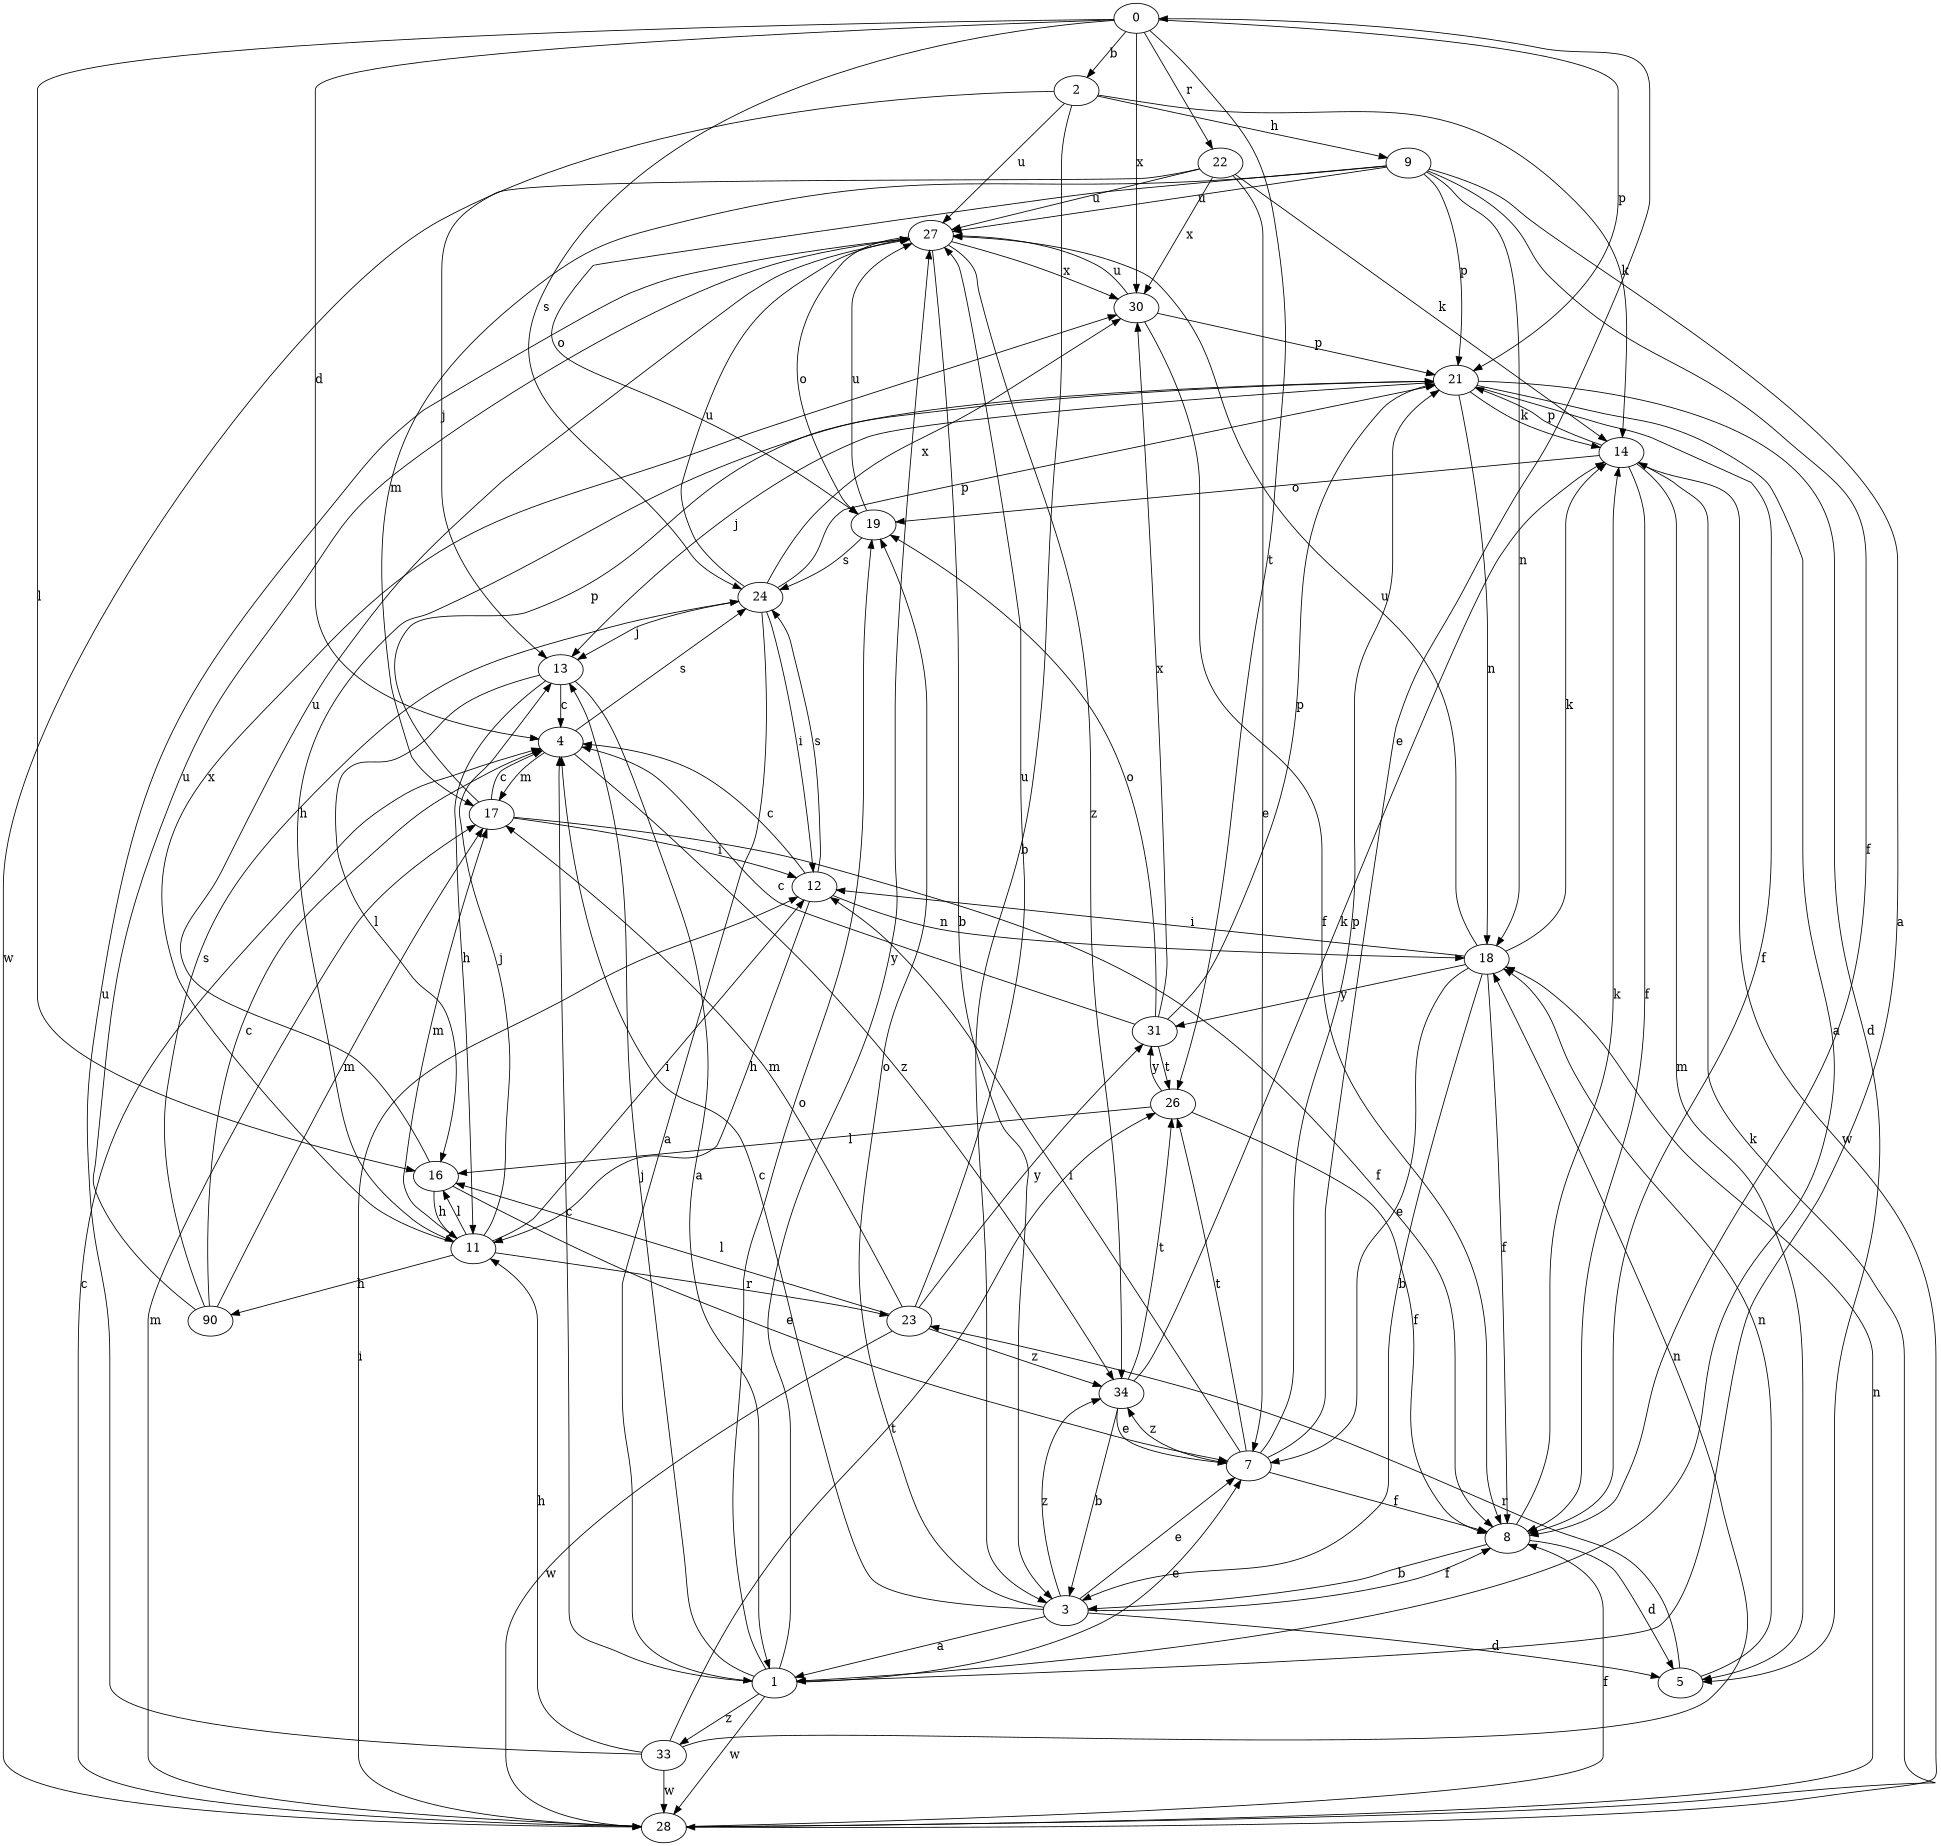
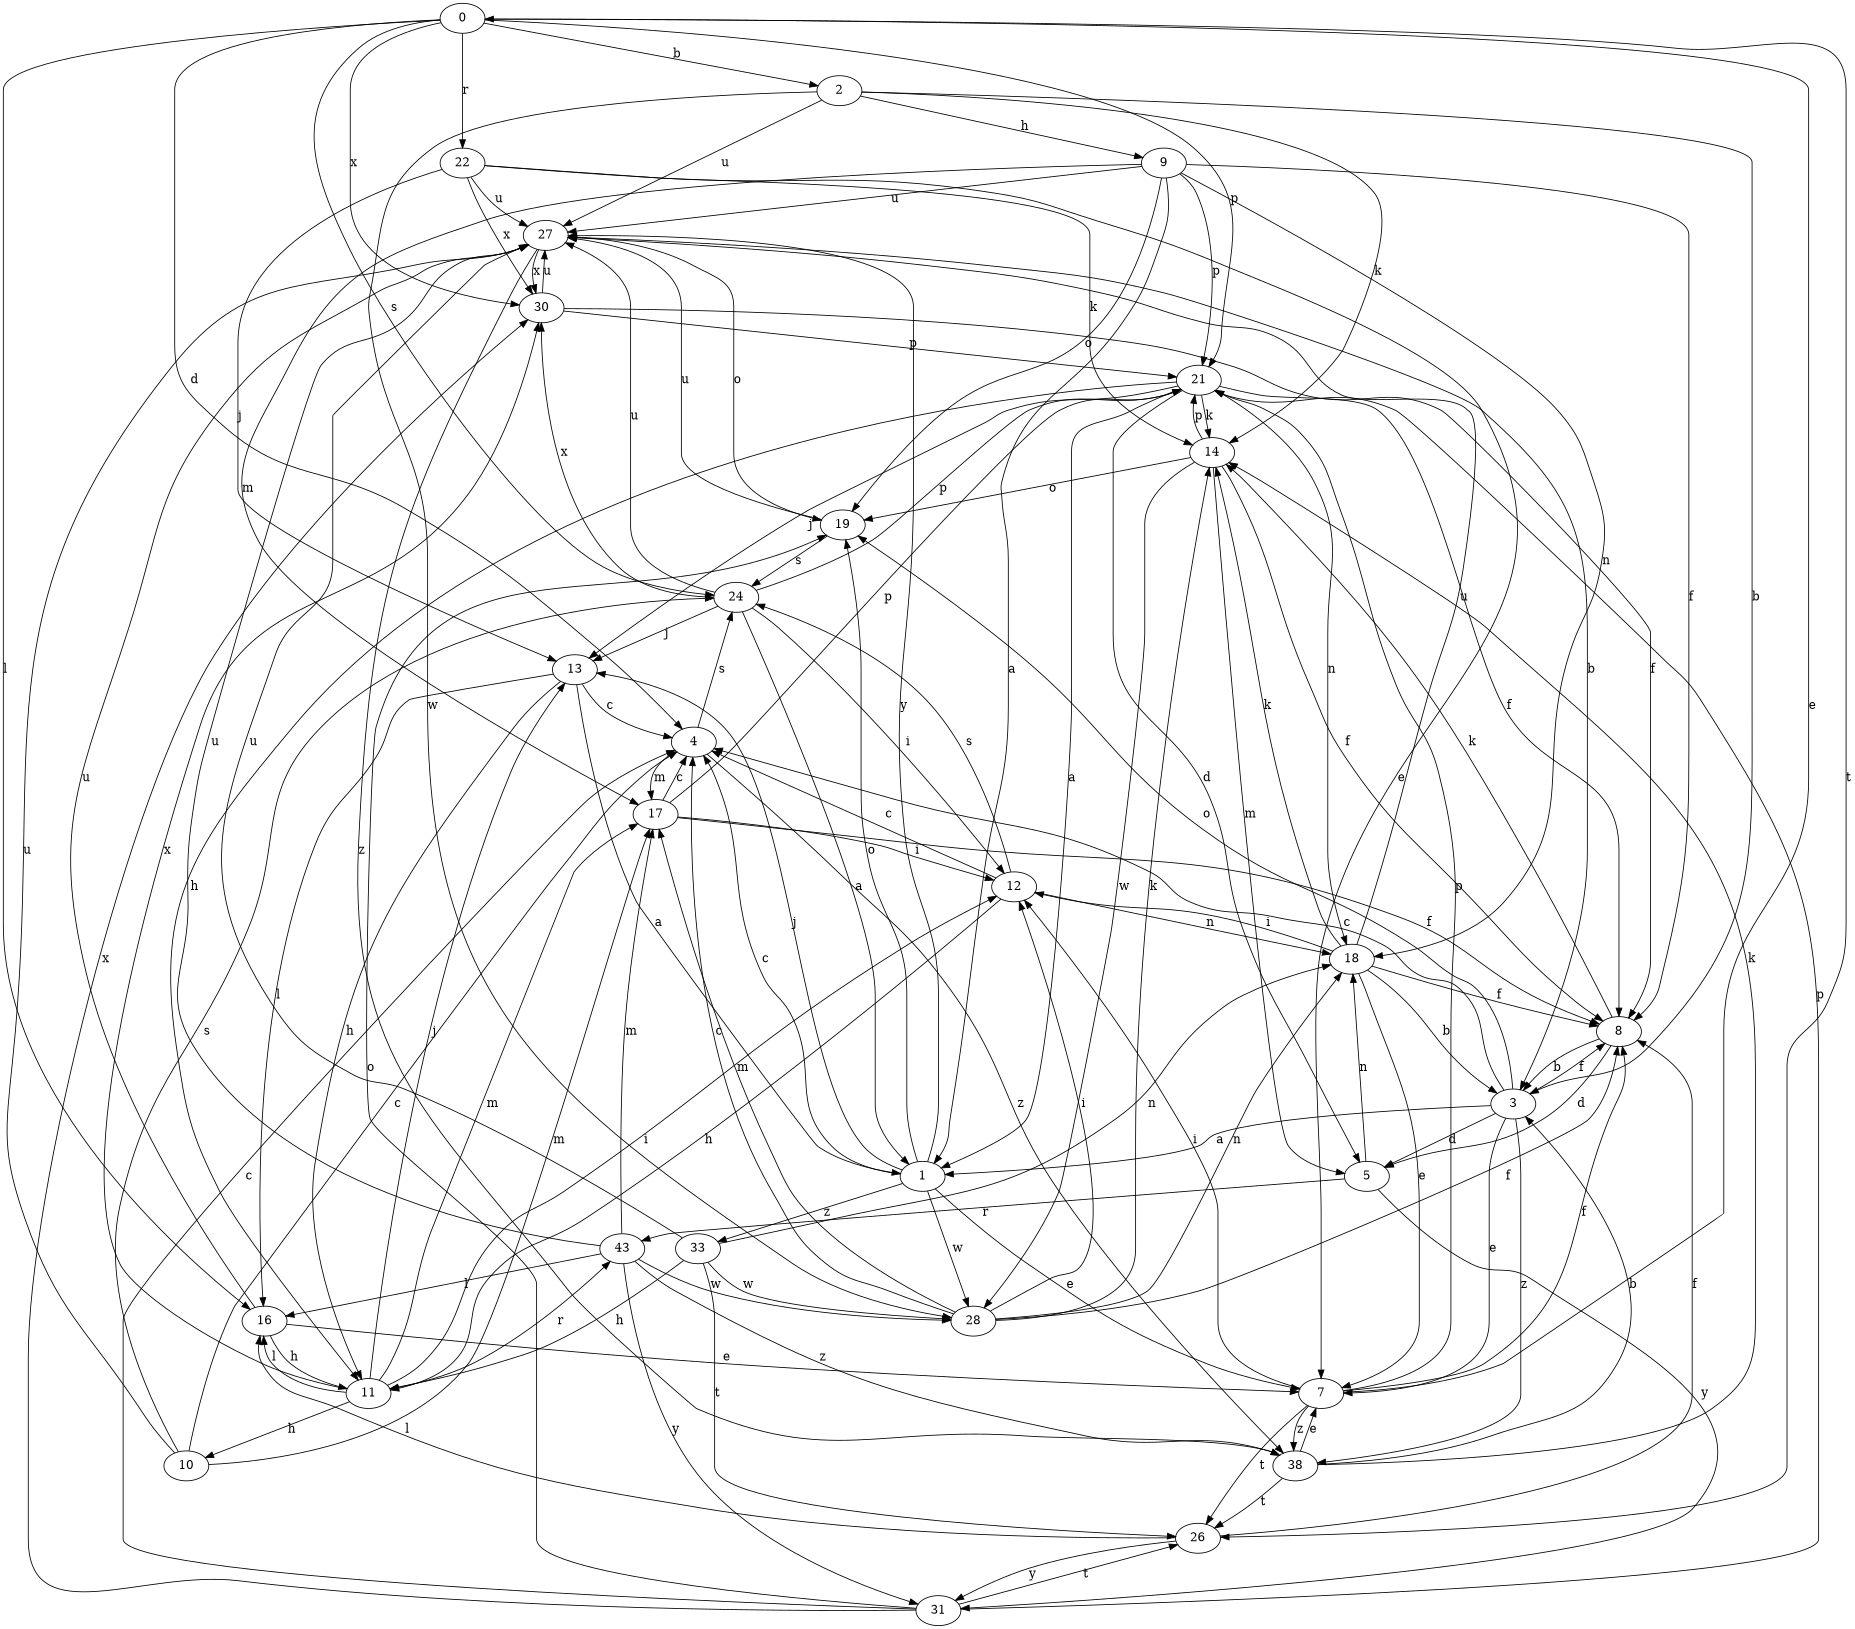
(1332, 993) -> (1586, 1544)
(210, 1321) -> (186, 1466)
(909, 1321) -> (622, 1249)
(1121, 1394) -> (1295, 1466)
